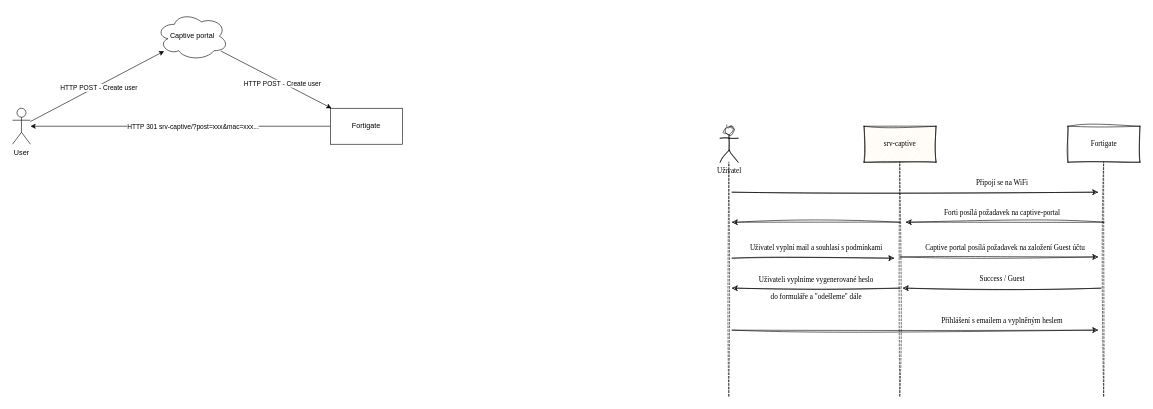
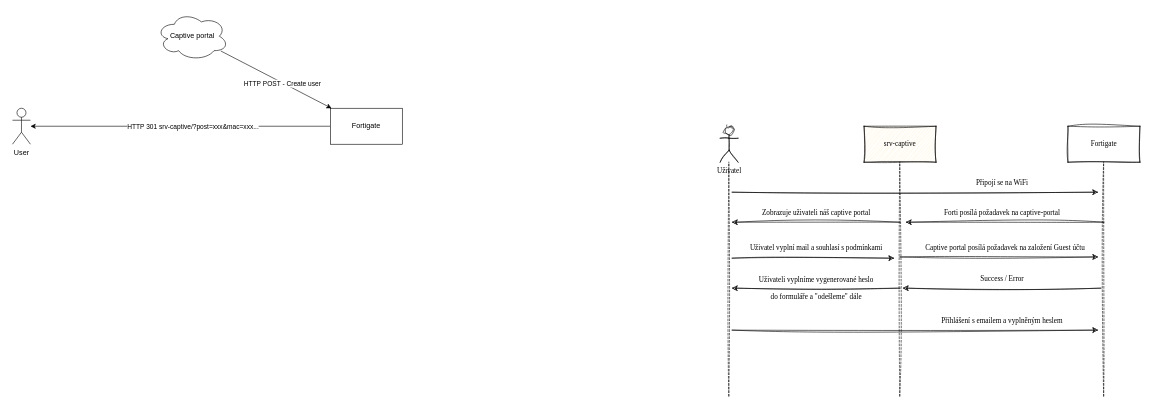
(96, 87) -> none
none -> (816, 213)
(1003, 279) -> (1003, 279)
